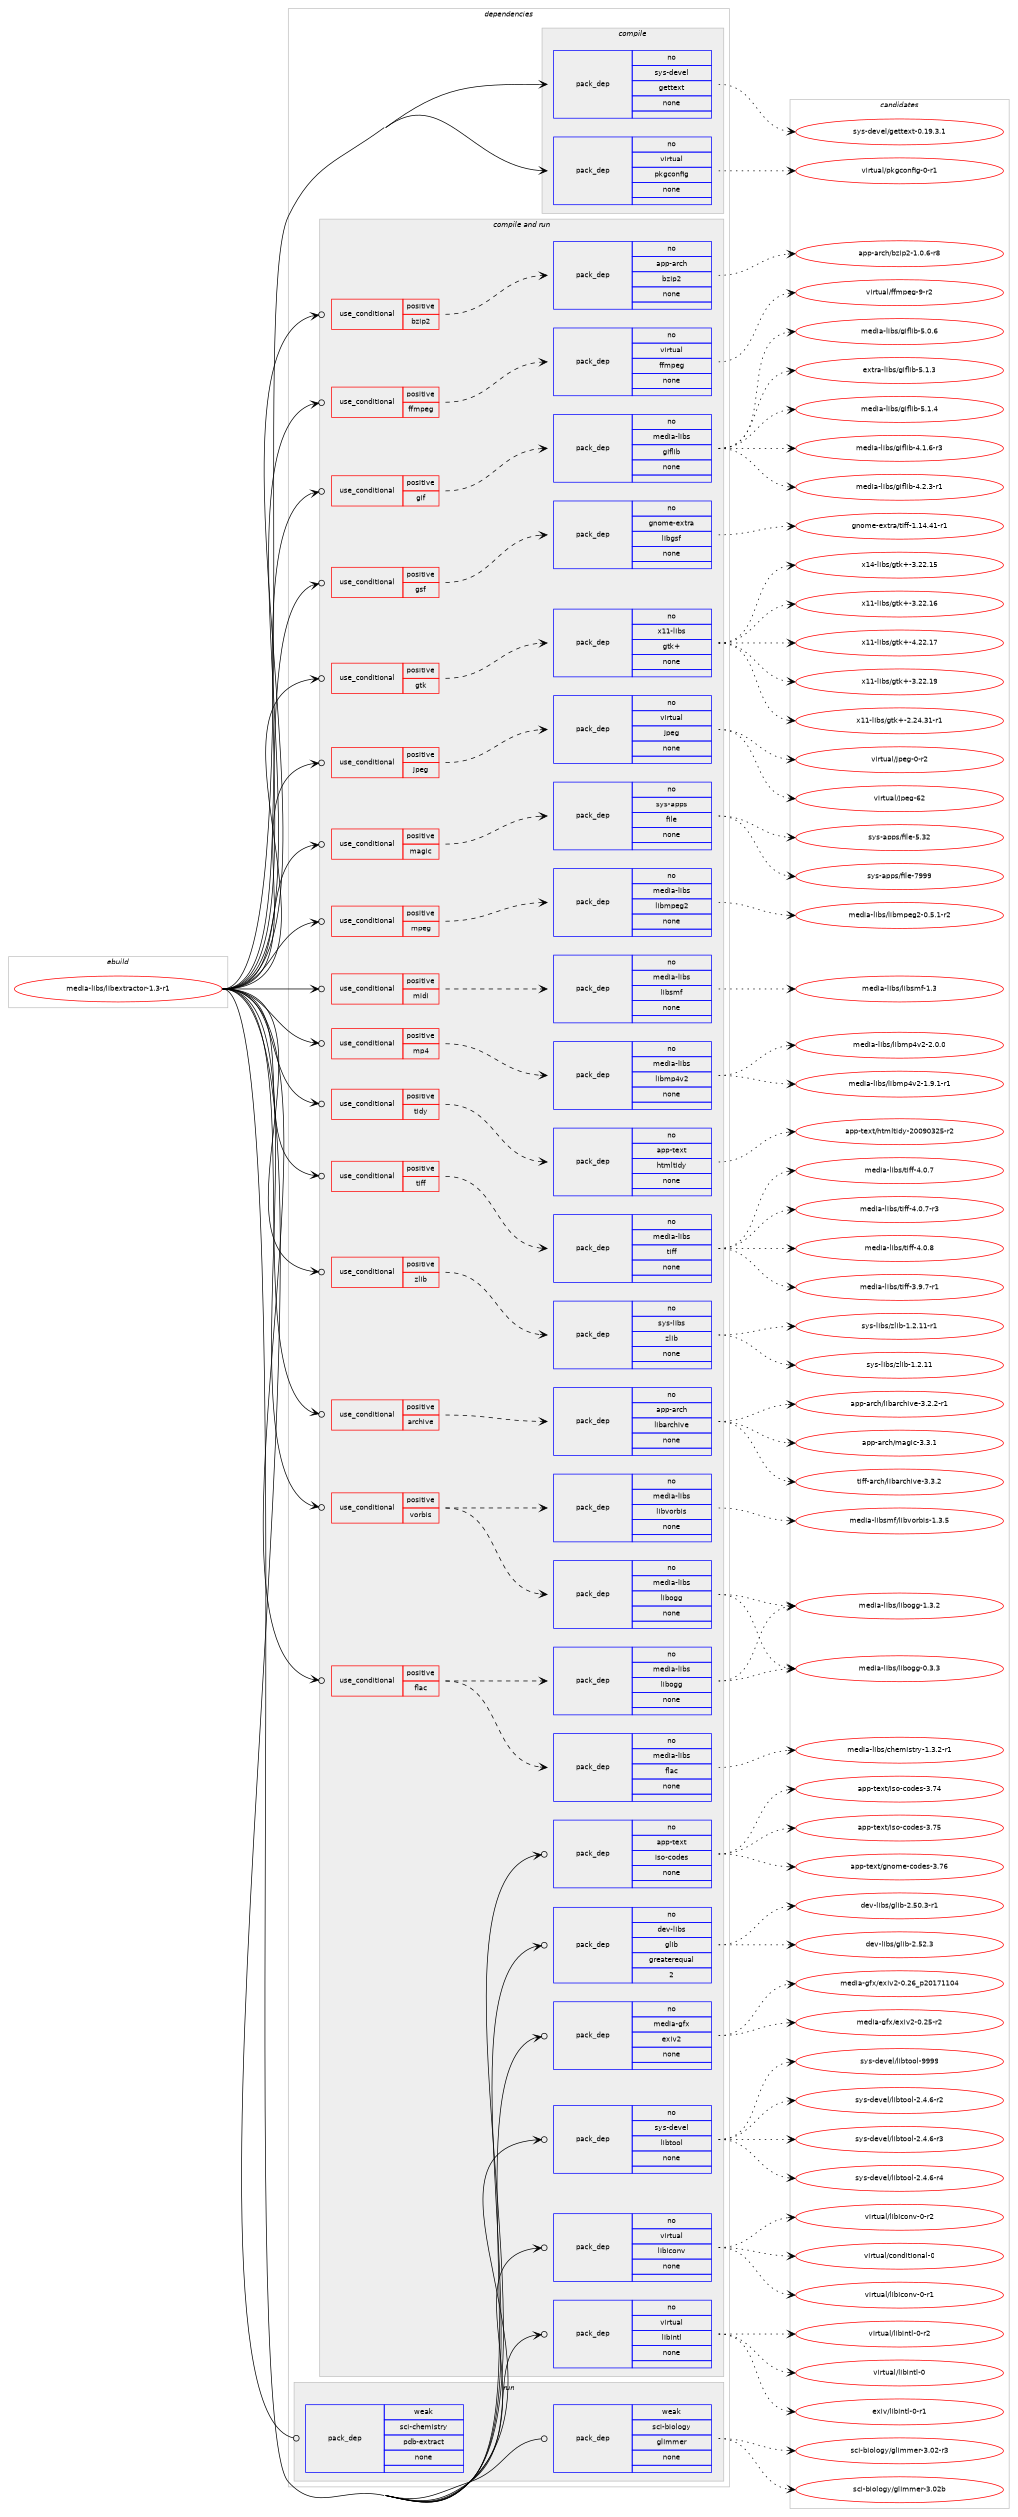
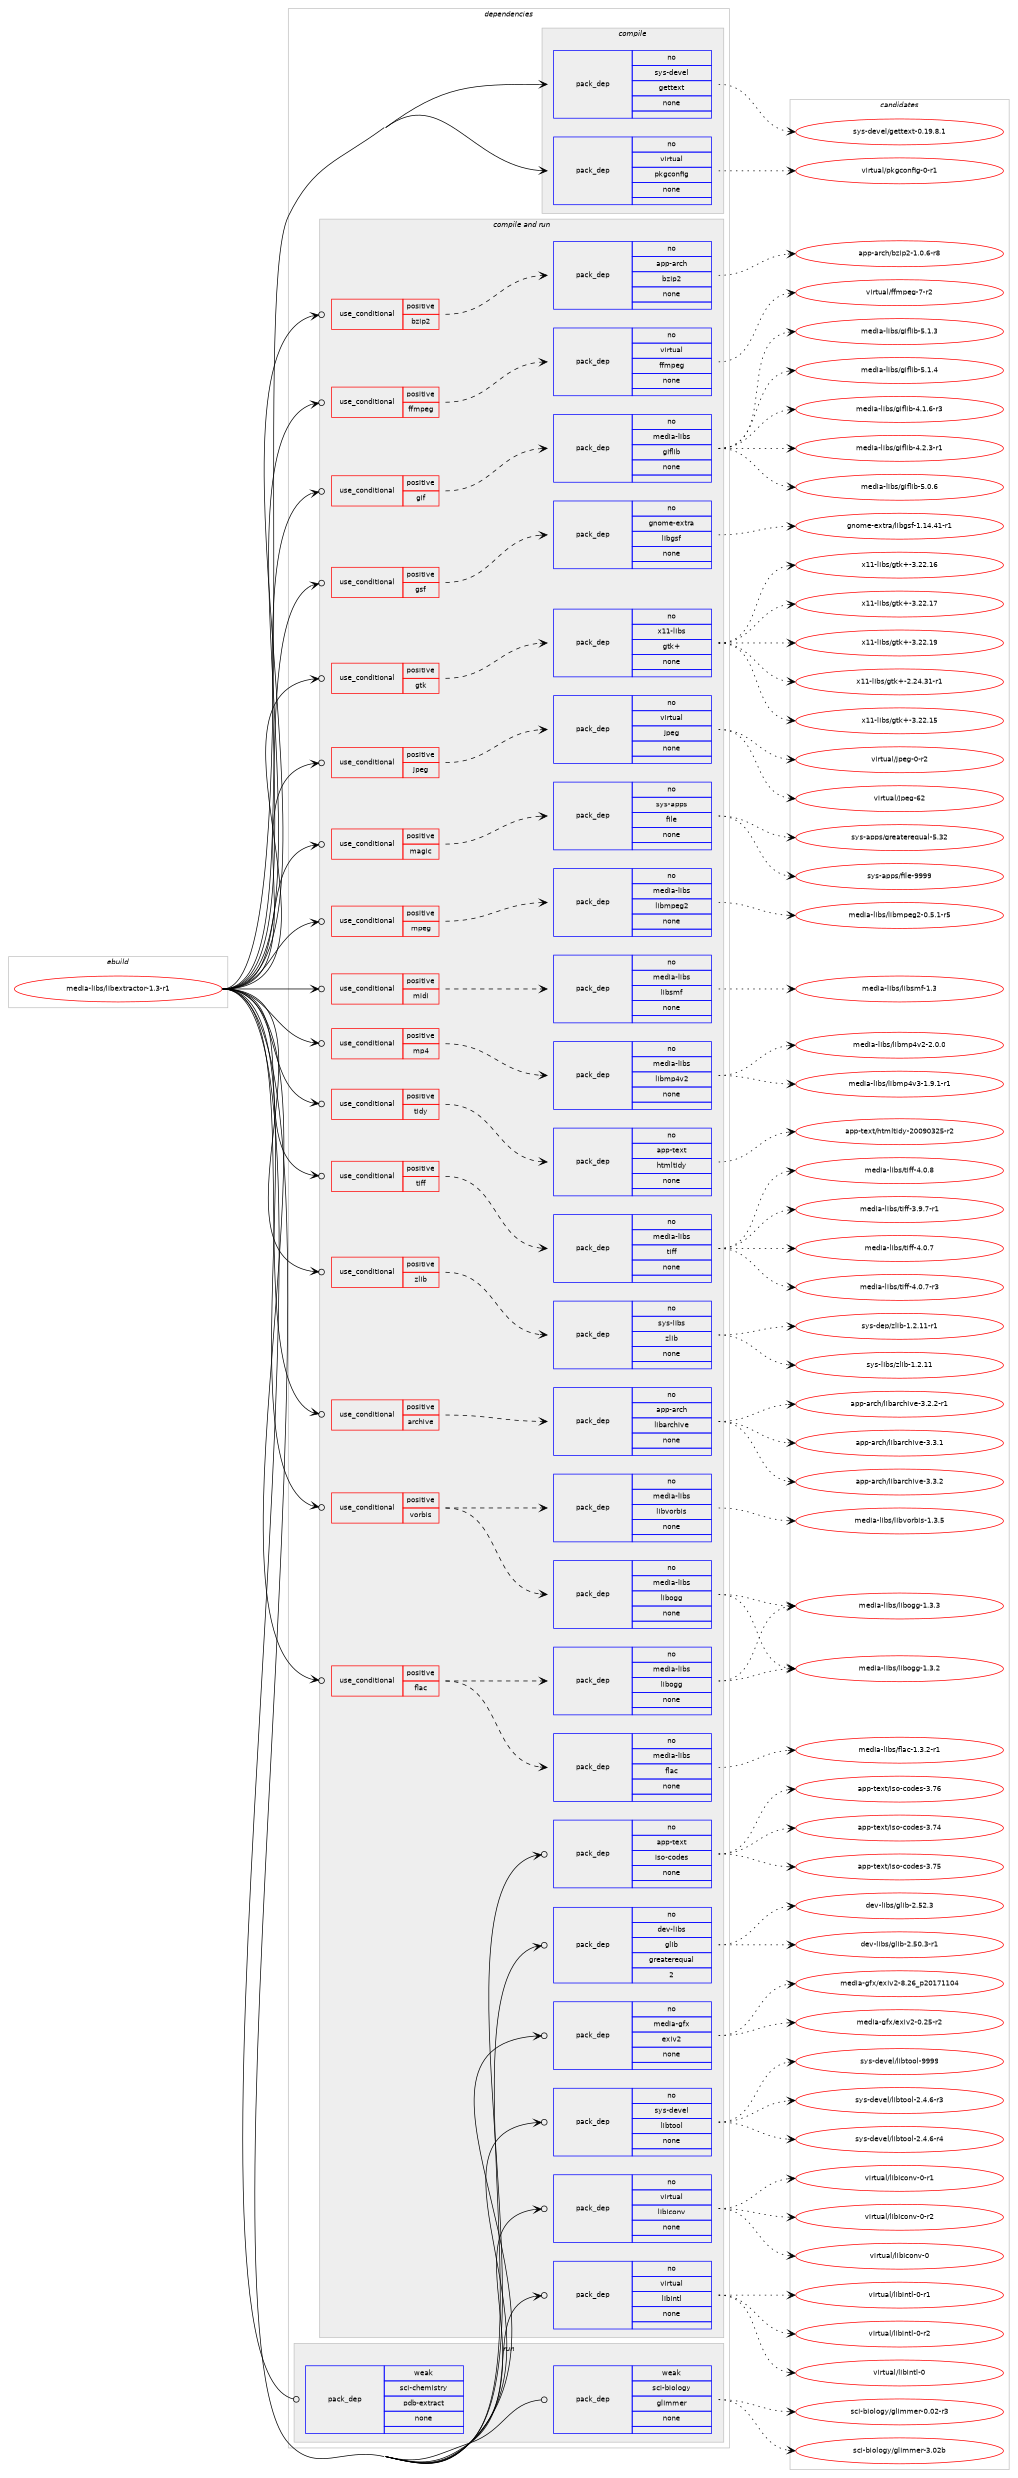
(900, 132) -> (900, 132)
(900, 293) -> (900, 293)
(900, 371) -> (900, 332)
(900, 526) -> (900, 526)
(900, 565) -> (900, 721)
(900, 643) -> (900, 604)
(900, 838) -> (900, 838)
(900, 877) -> (900, 877)
(900, 915) -> (900, 915)
(900, 1084) -> (900, 1084)
(900, 1326) -> (900, 1326)
(900, 1443) -> (900, 1443)
(900, 1482) -> (900, 1482)
(900, 1521) -> (900, 1521)
(900, 1669) -> (900, 1606)
(900, 1750) -> (900, 1750)
(900, 1867) -> (900, 1789)
(900, 1984) -> (900, 1984)
(900, 2101) -> none
(900, 2256) -> (900, 2256)
(900, 2412) -> (900, 2295)
(900, 2451) -> (900, 2412)
